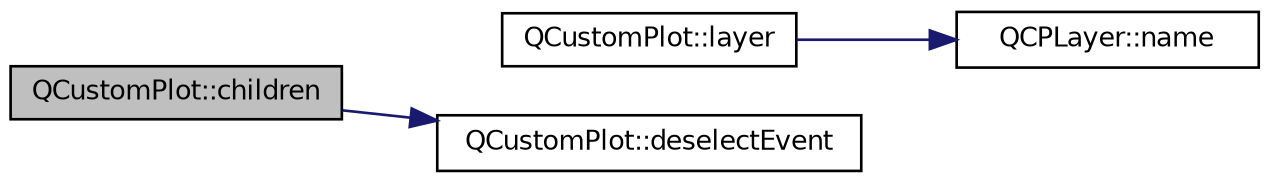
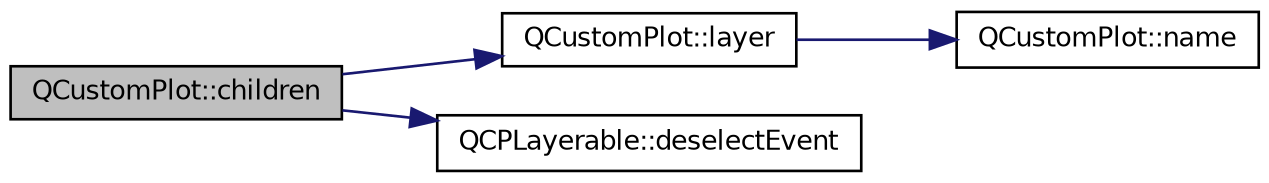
(1108, 40) -> (1108, 40)
none -> (409, 67)
(649, 143) -> (649, 143)
